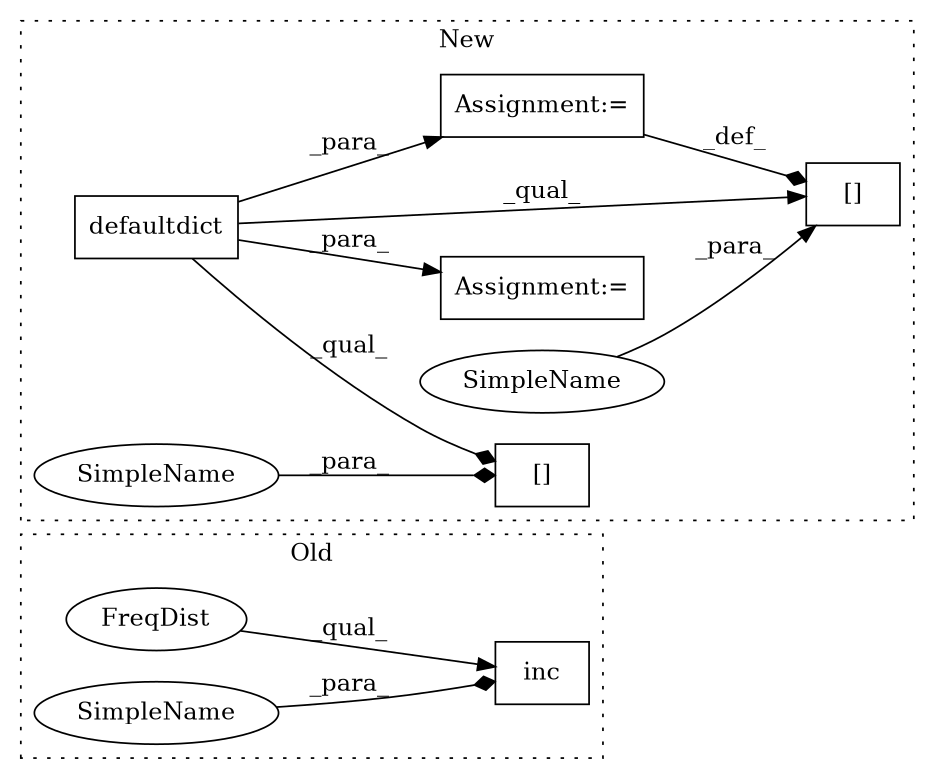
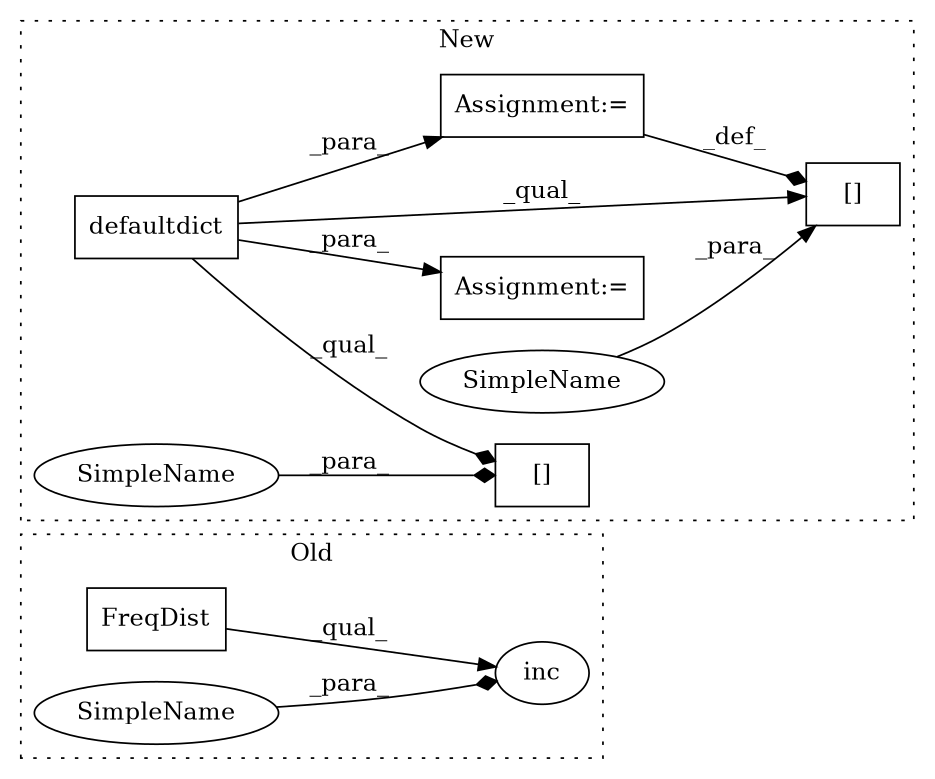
(156, 619) -> (156, 619)
(542, 673) -> (542, 673)
